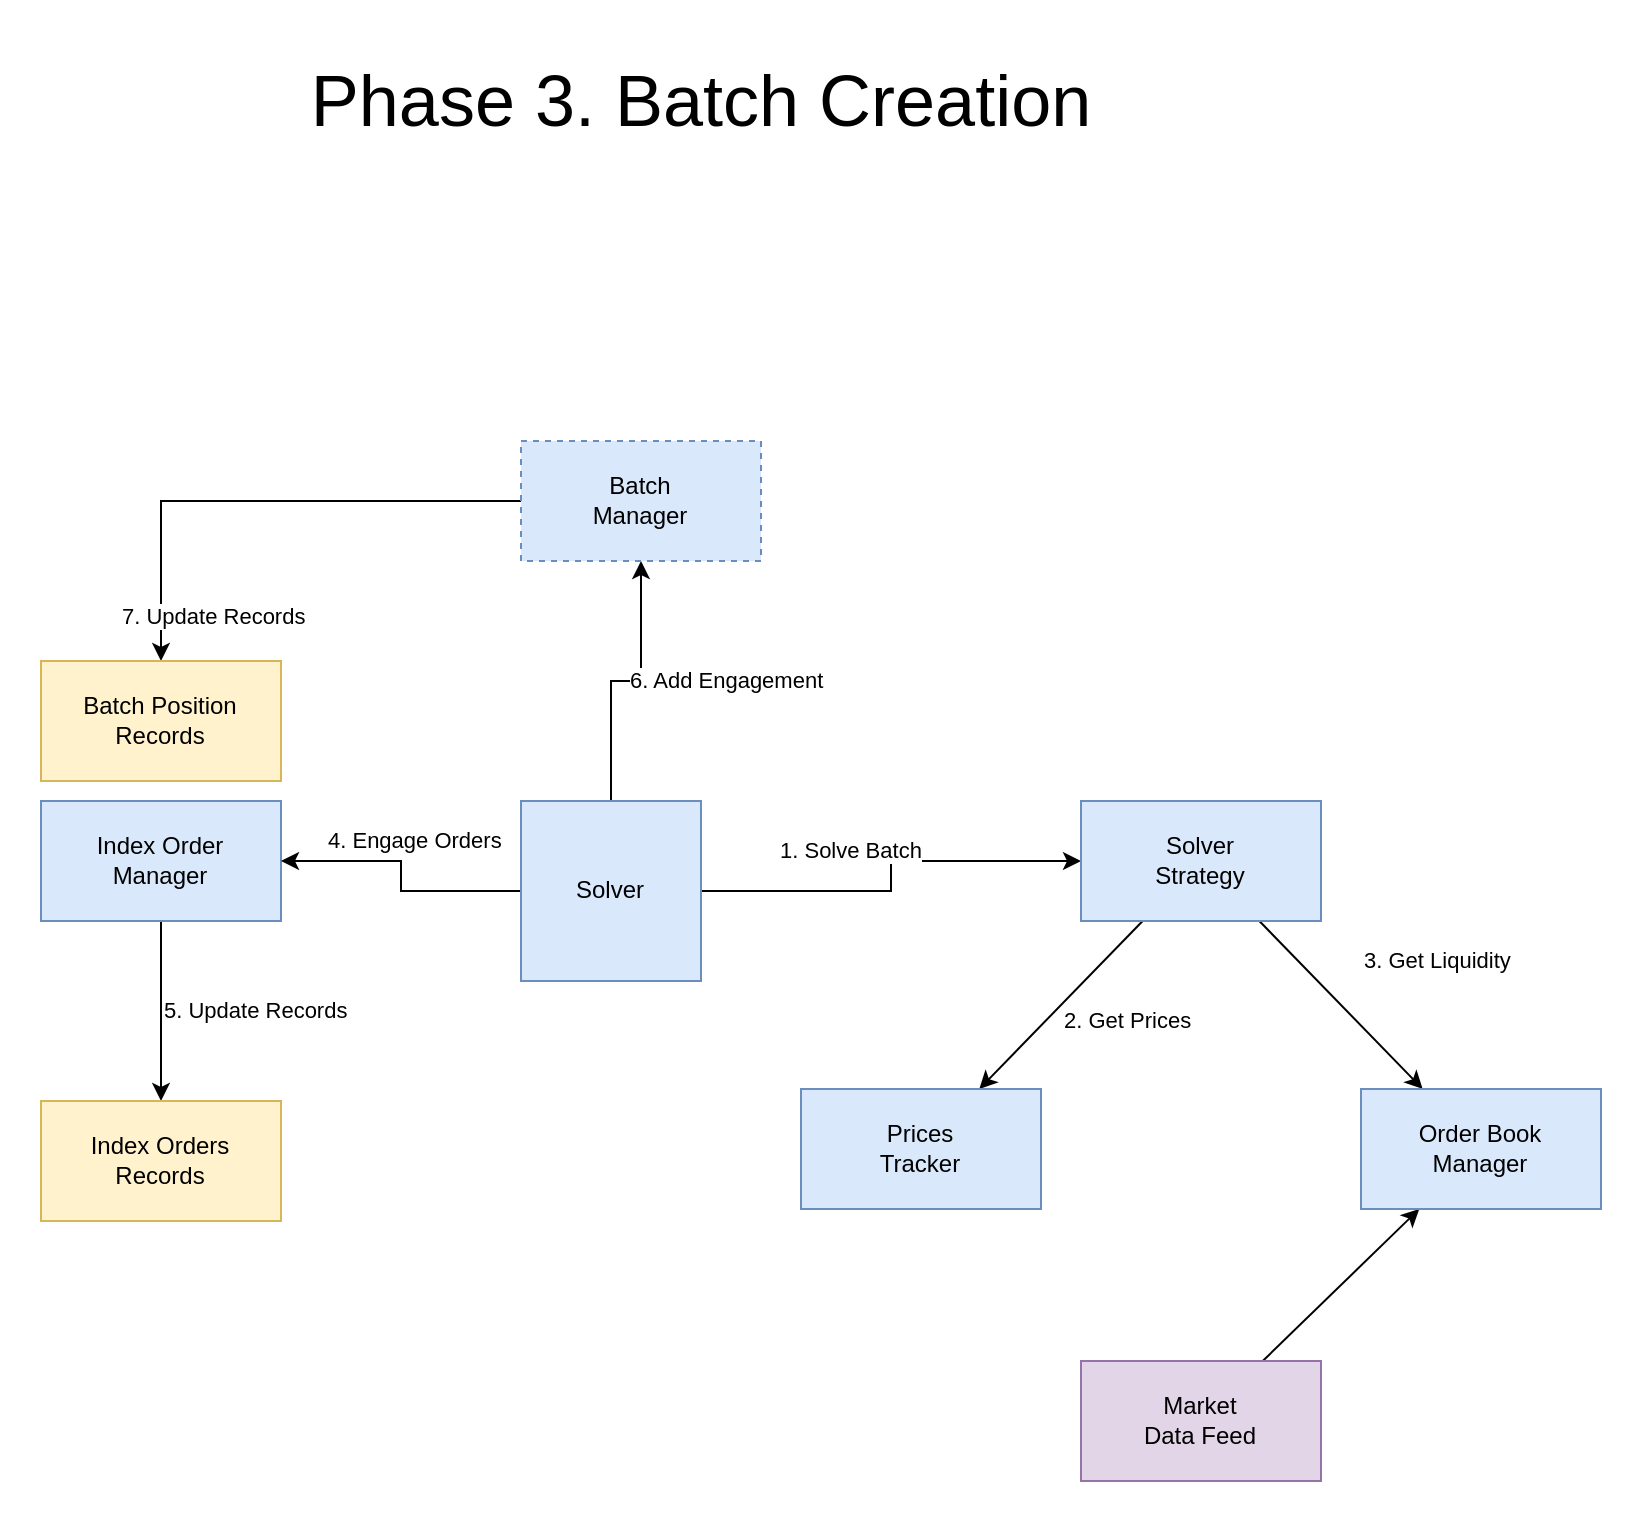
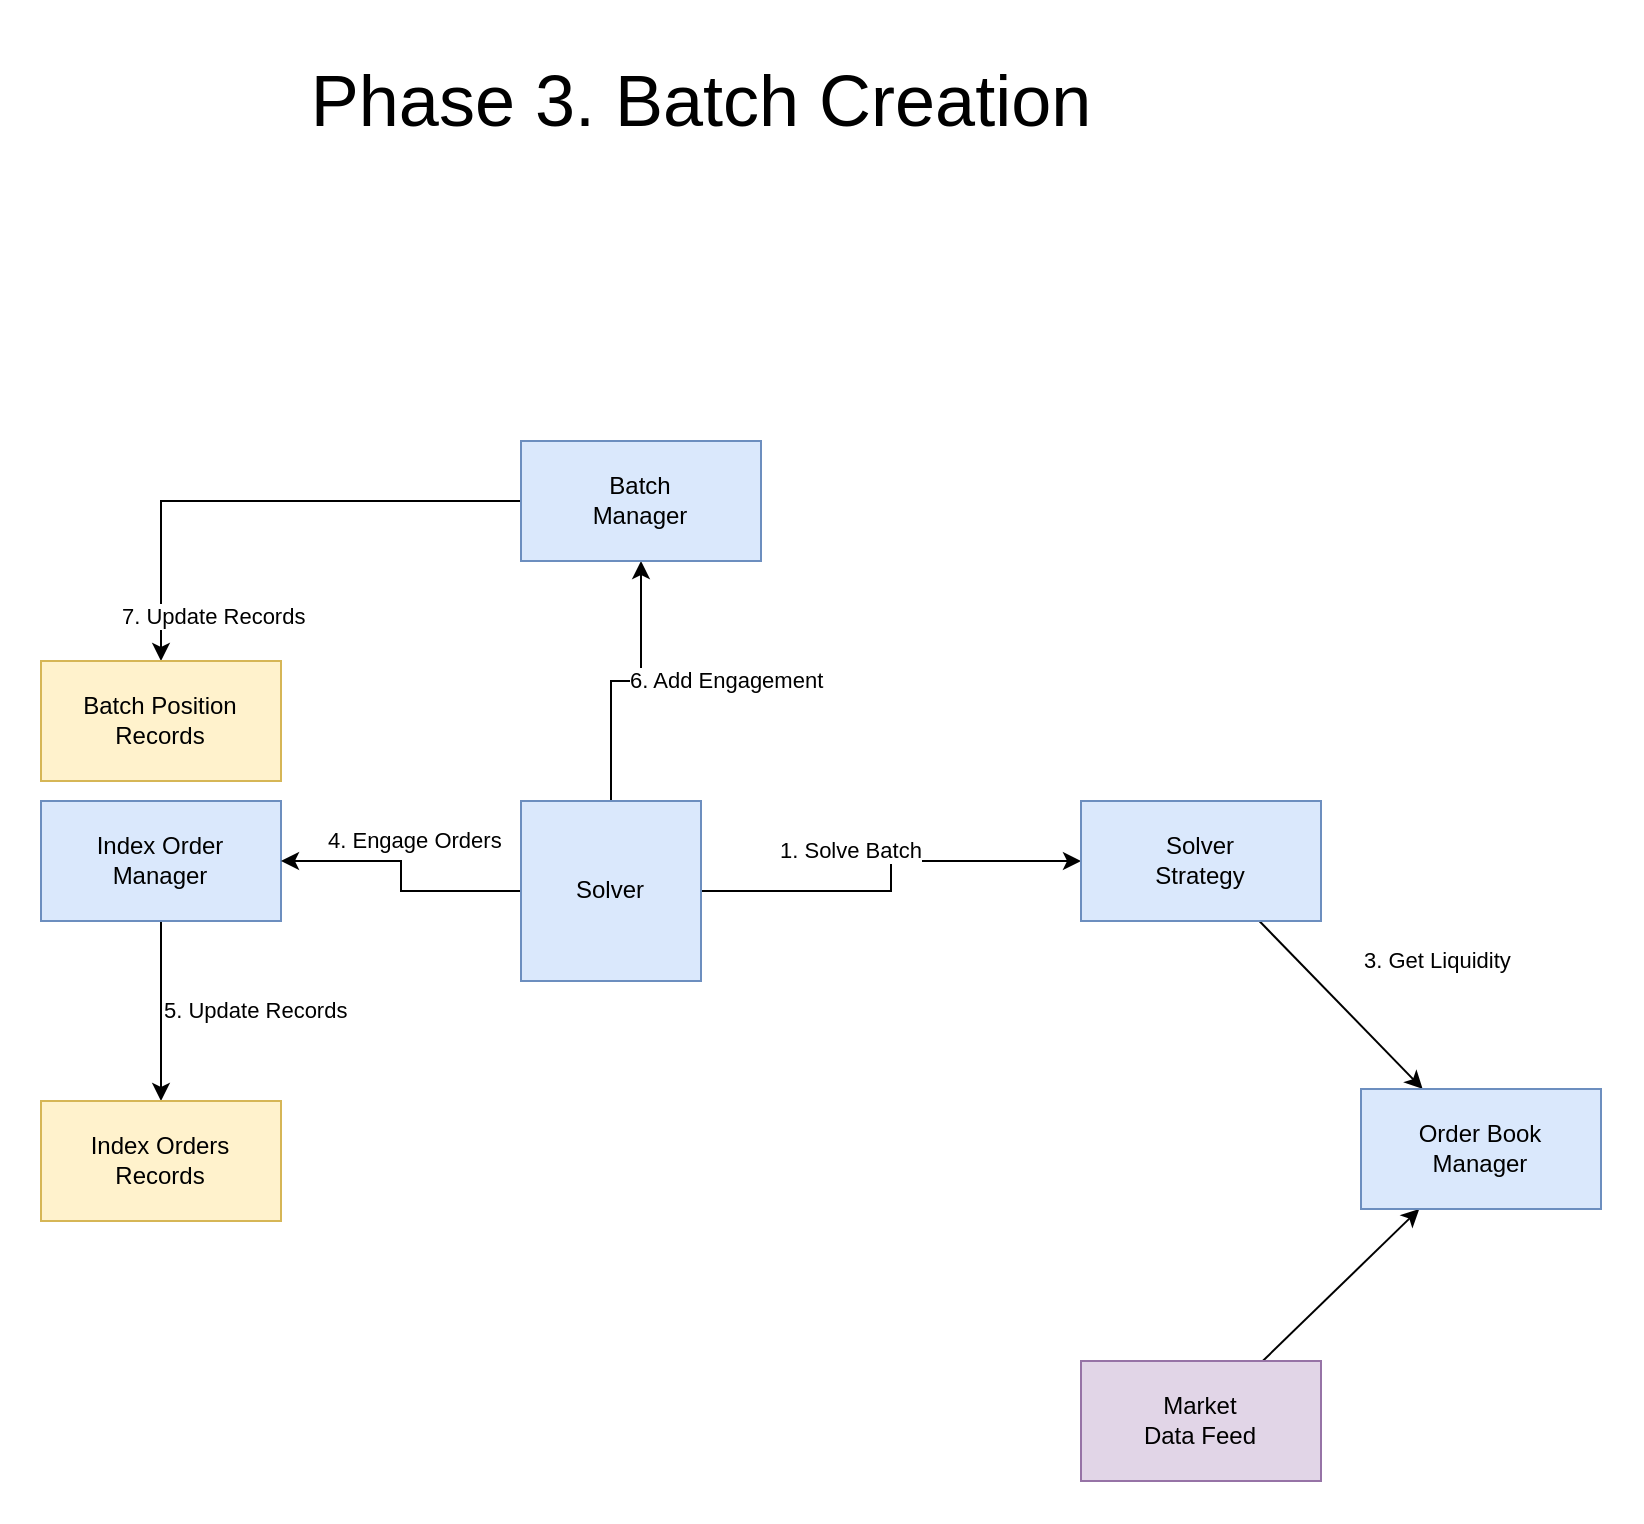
(641, 501) -> (641, 501)
(1066, 1000) -> none
(921, 1149) -> none
